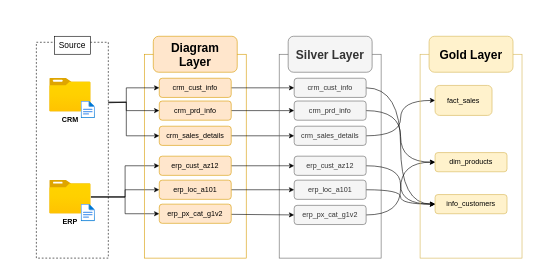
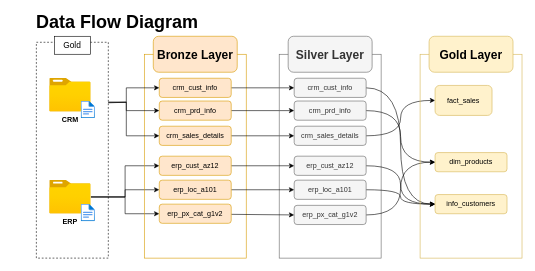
none -> (117, 21)
(72, 45) -> (72, 45)
(195, 54) -> (195, 54)
